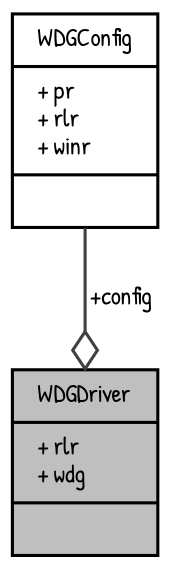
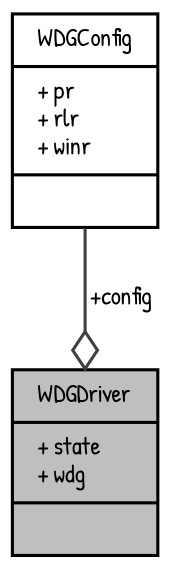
(59, 447) -> (70, 447)
